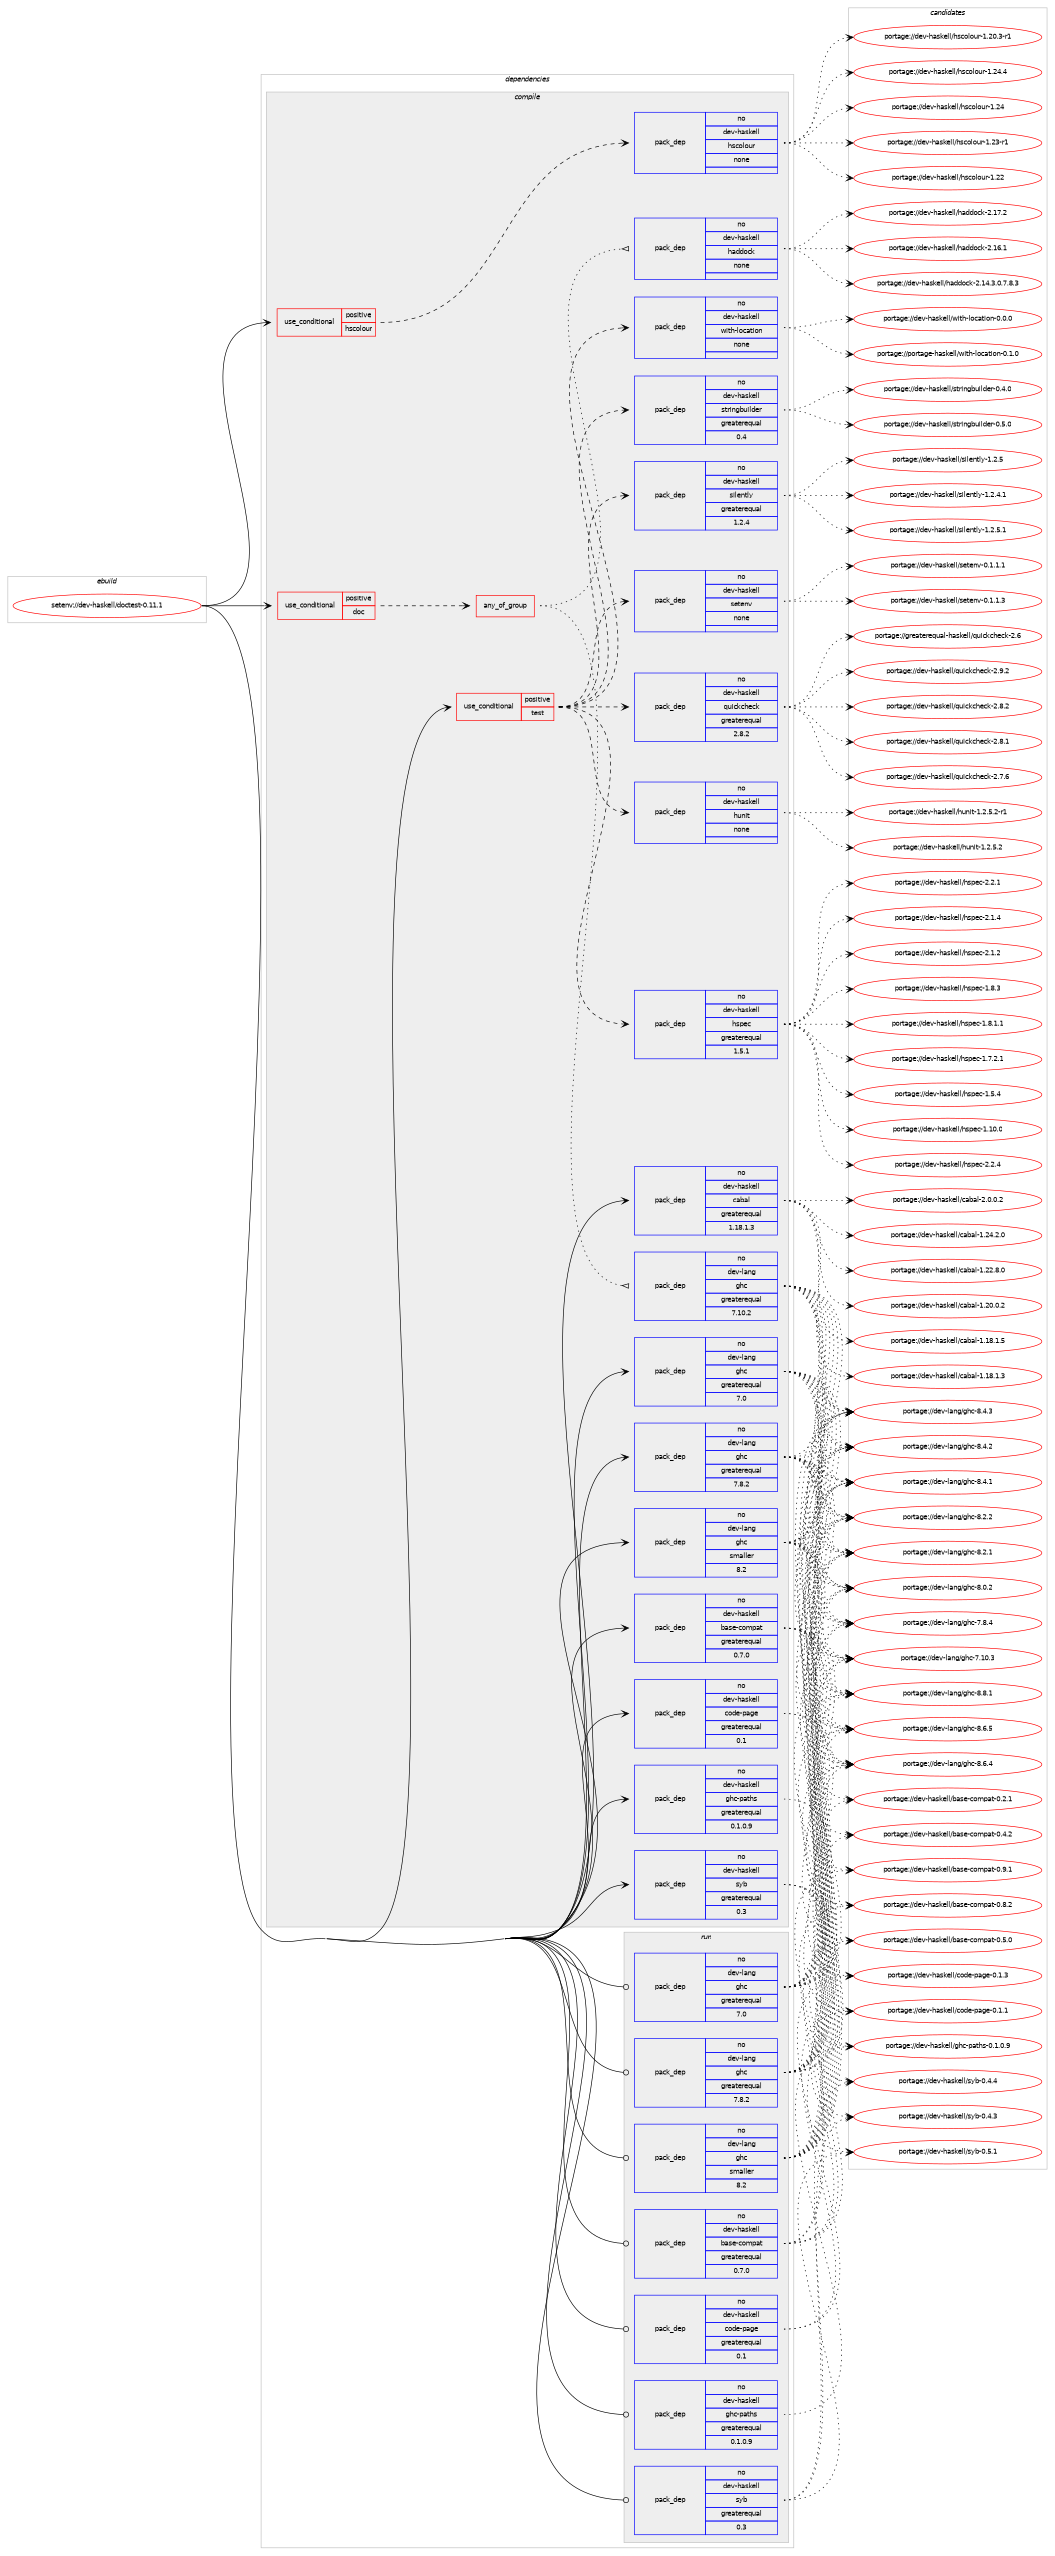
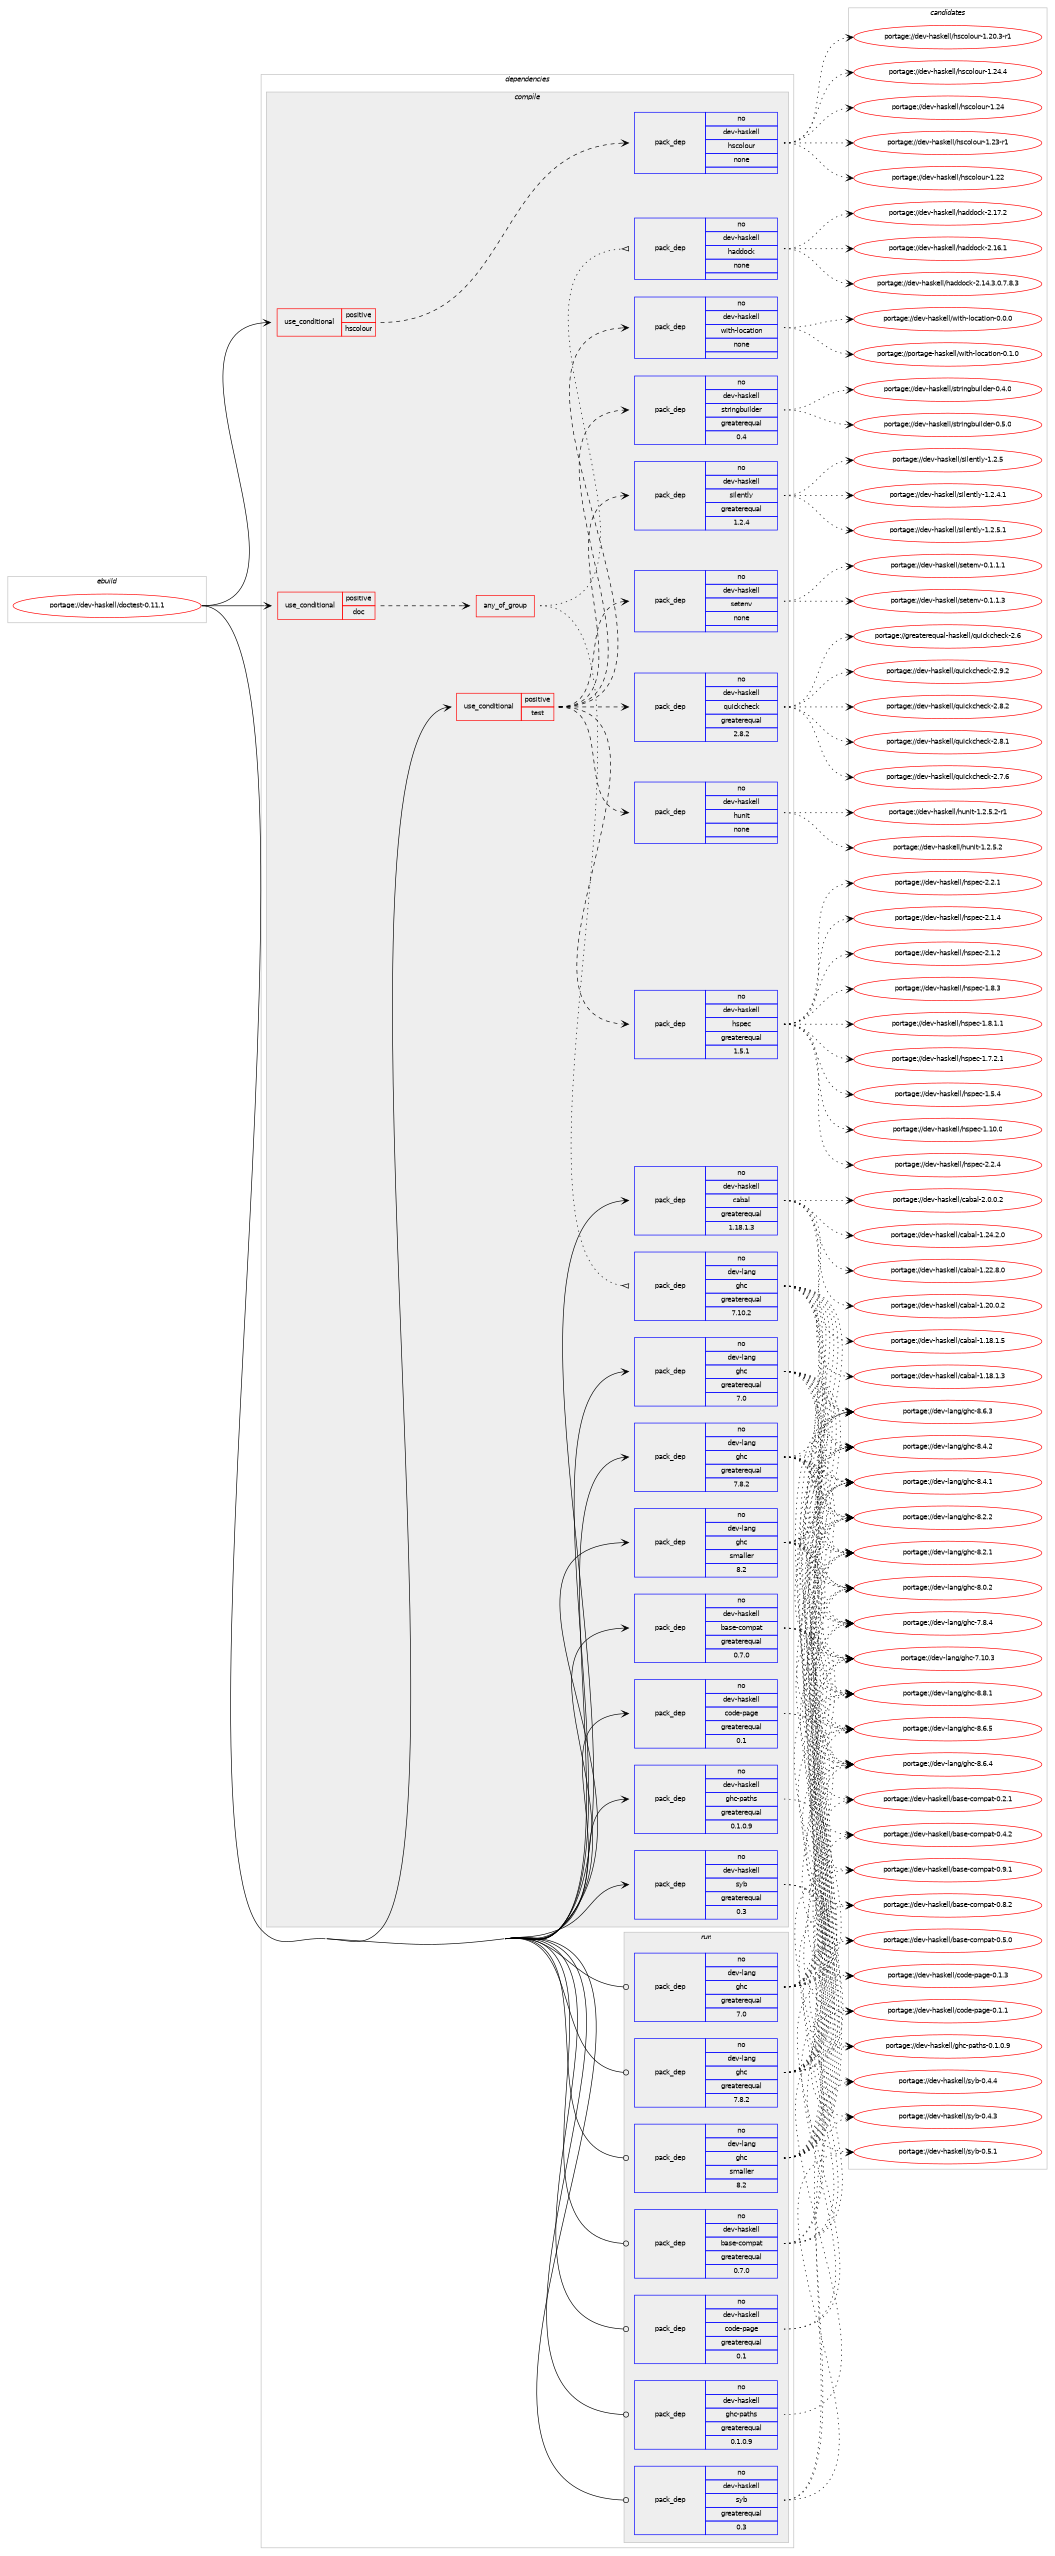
(107, 606) -> (107, 606)
(948, 1412) -> (948, 1412)
